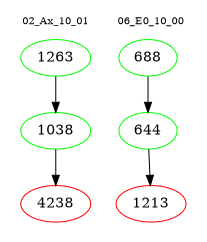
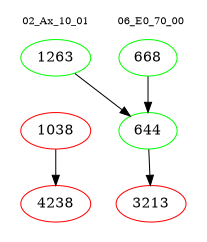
(151, 22) -> (151, 22)
(148, 58) -> (148, 58)
(56, 89) -> (92, 87)
(56, 131) -> (56, 131)
(151, 204) -> (151, 204)
